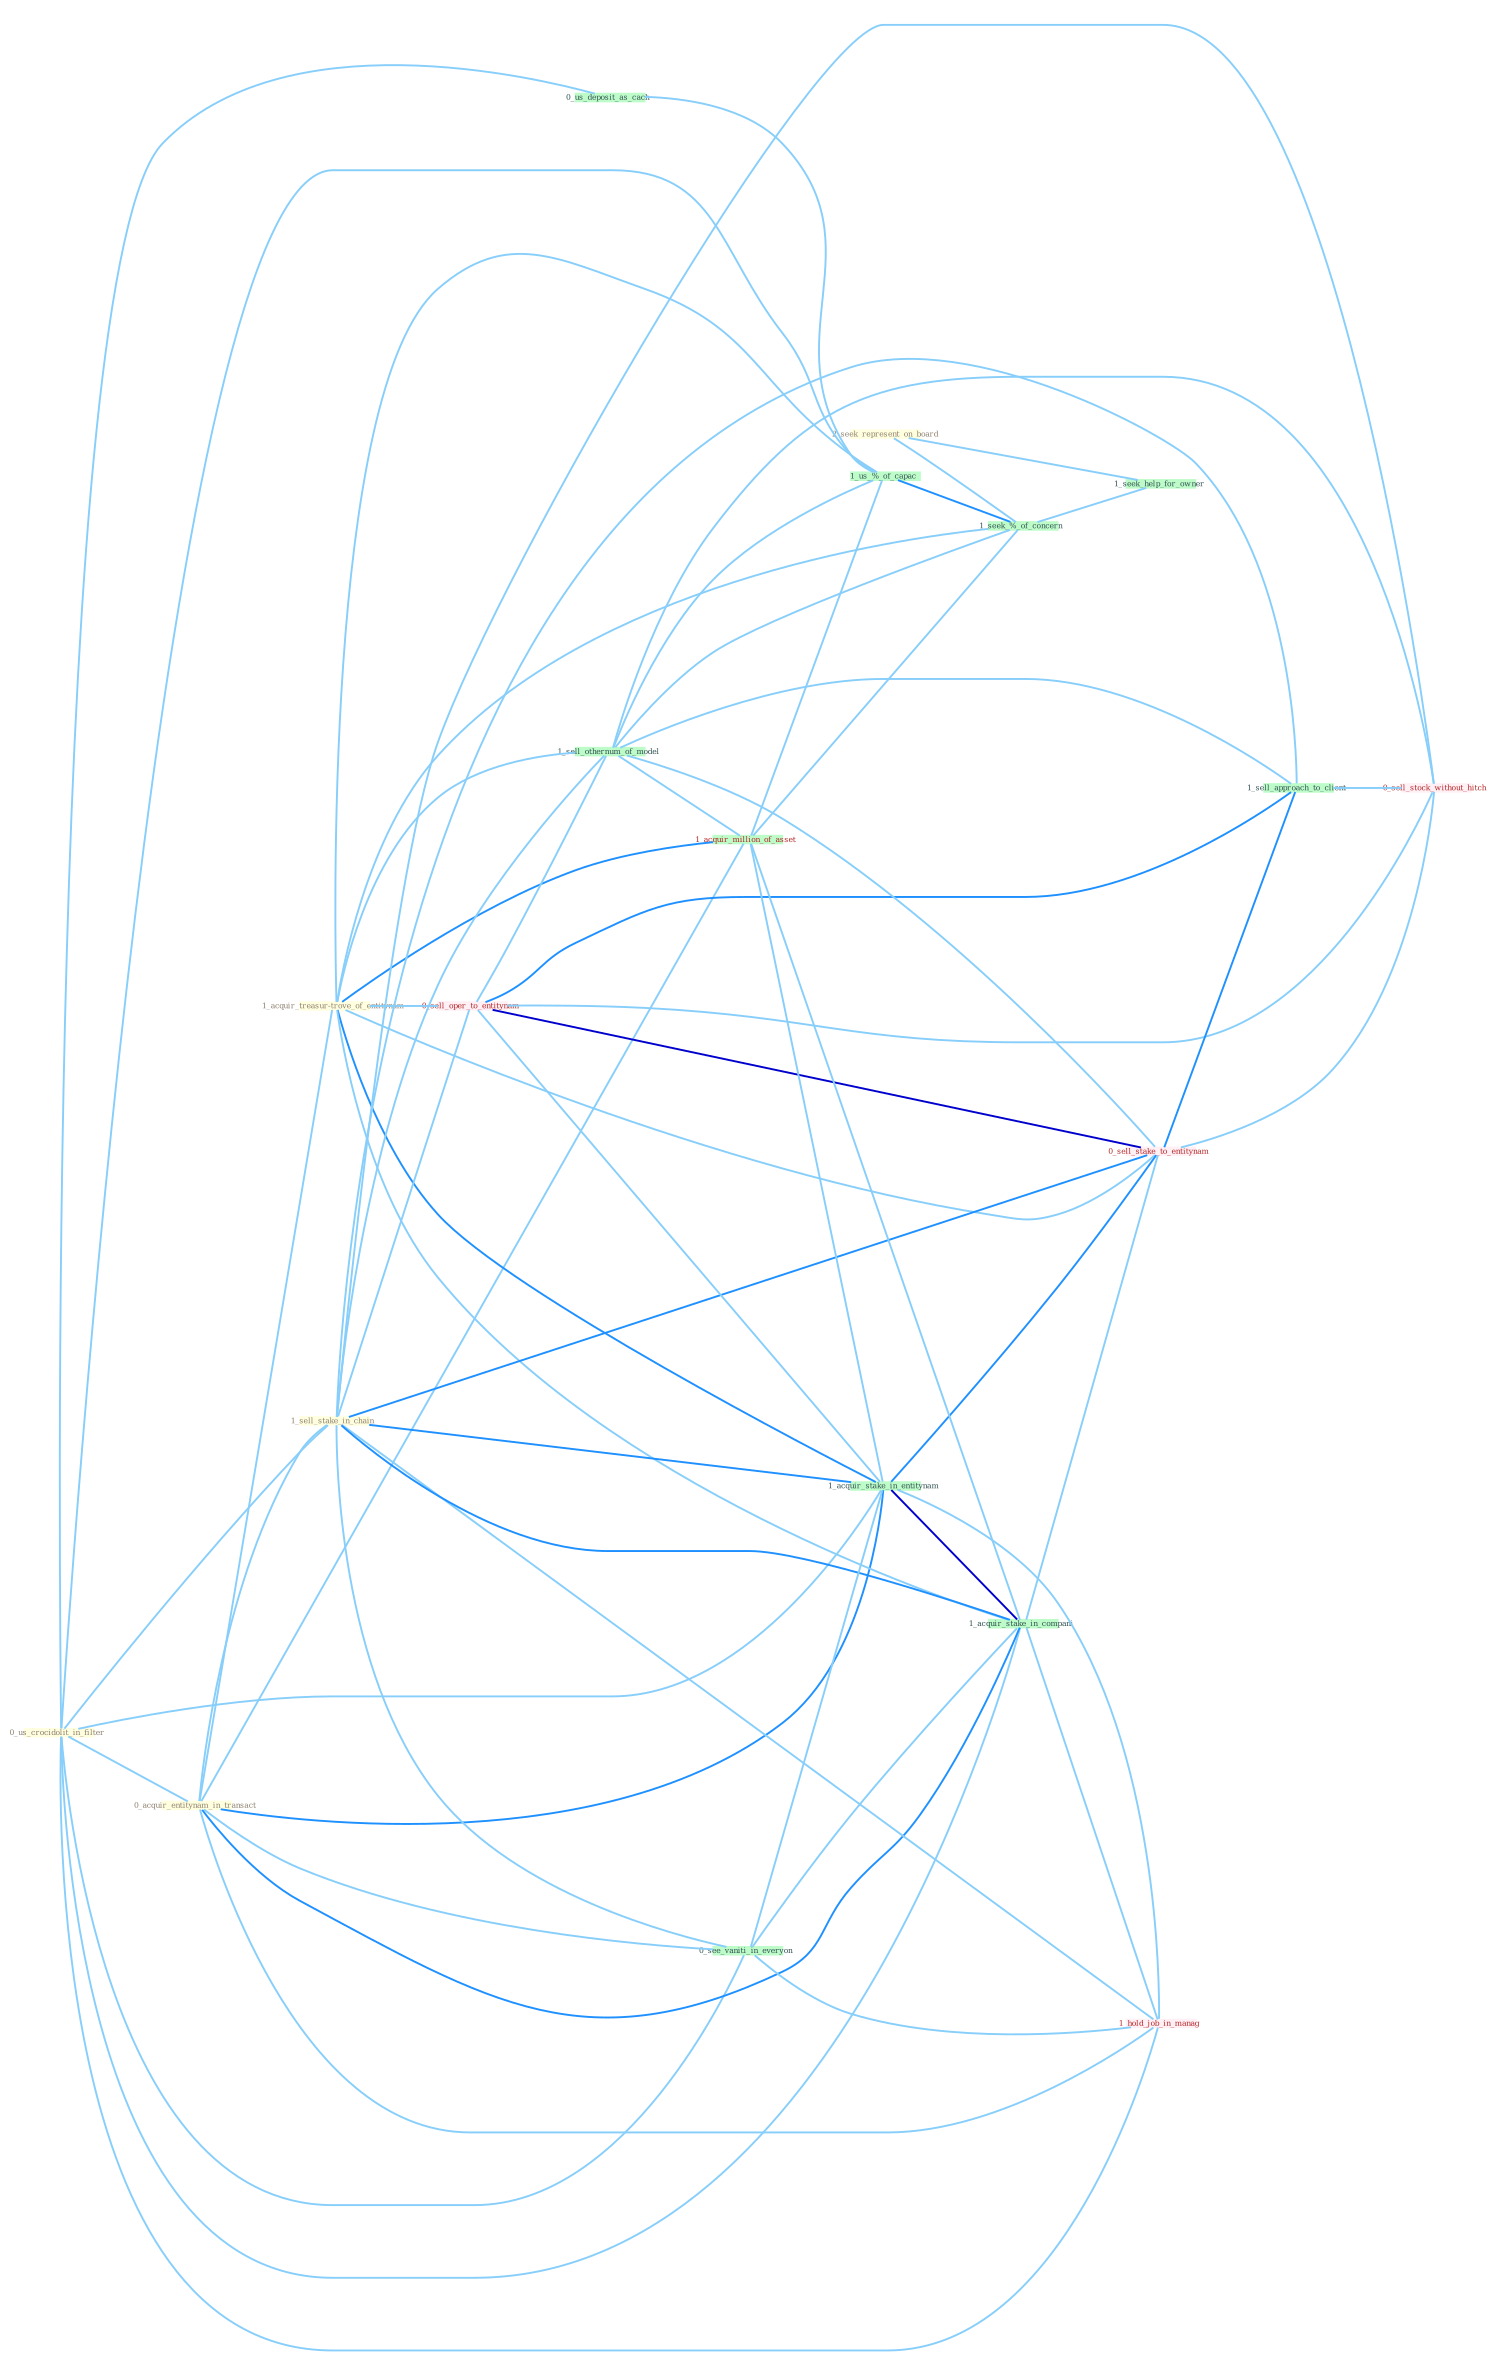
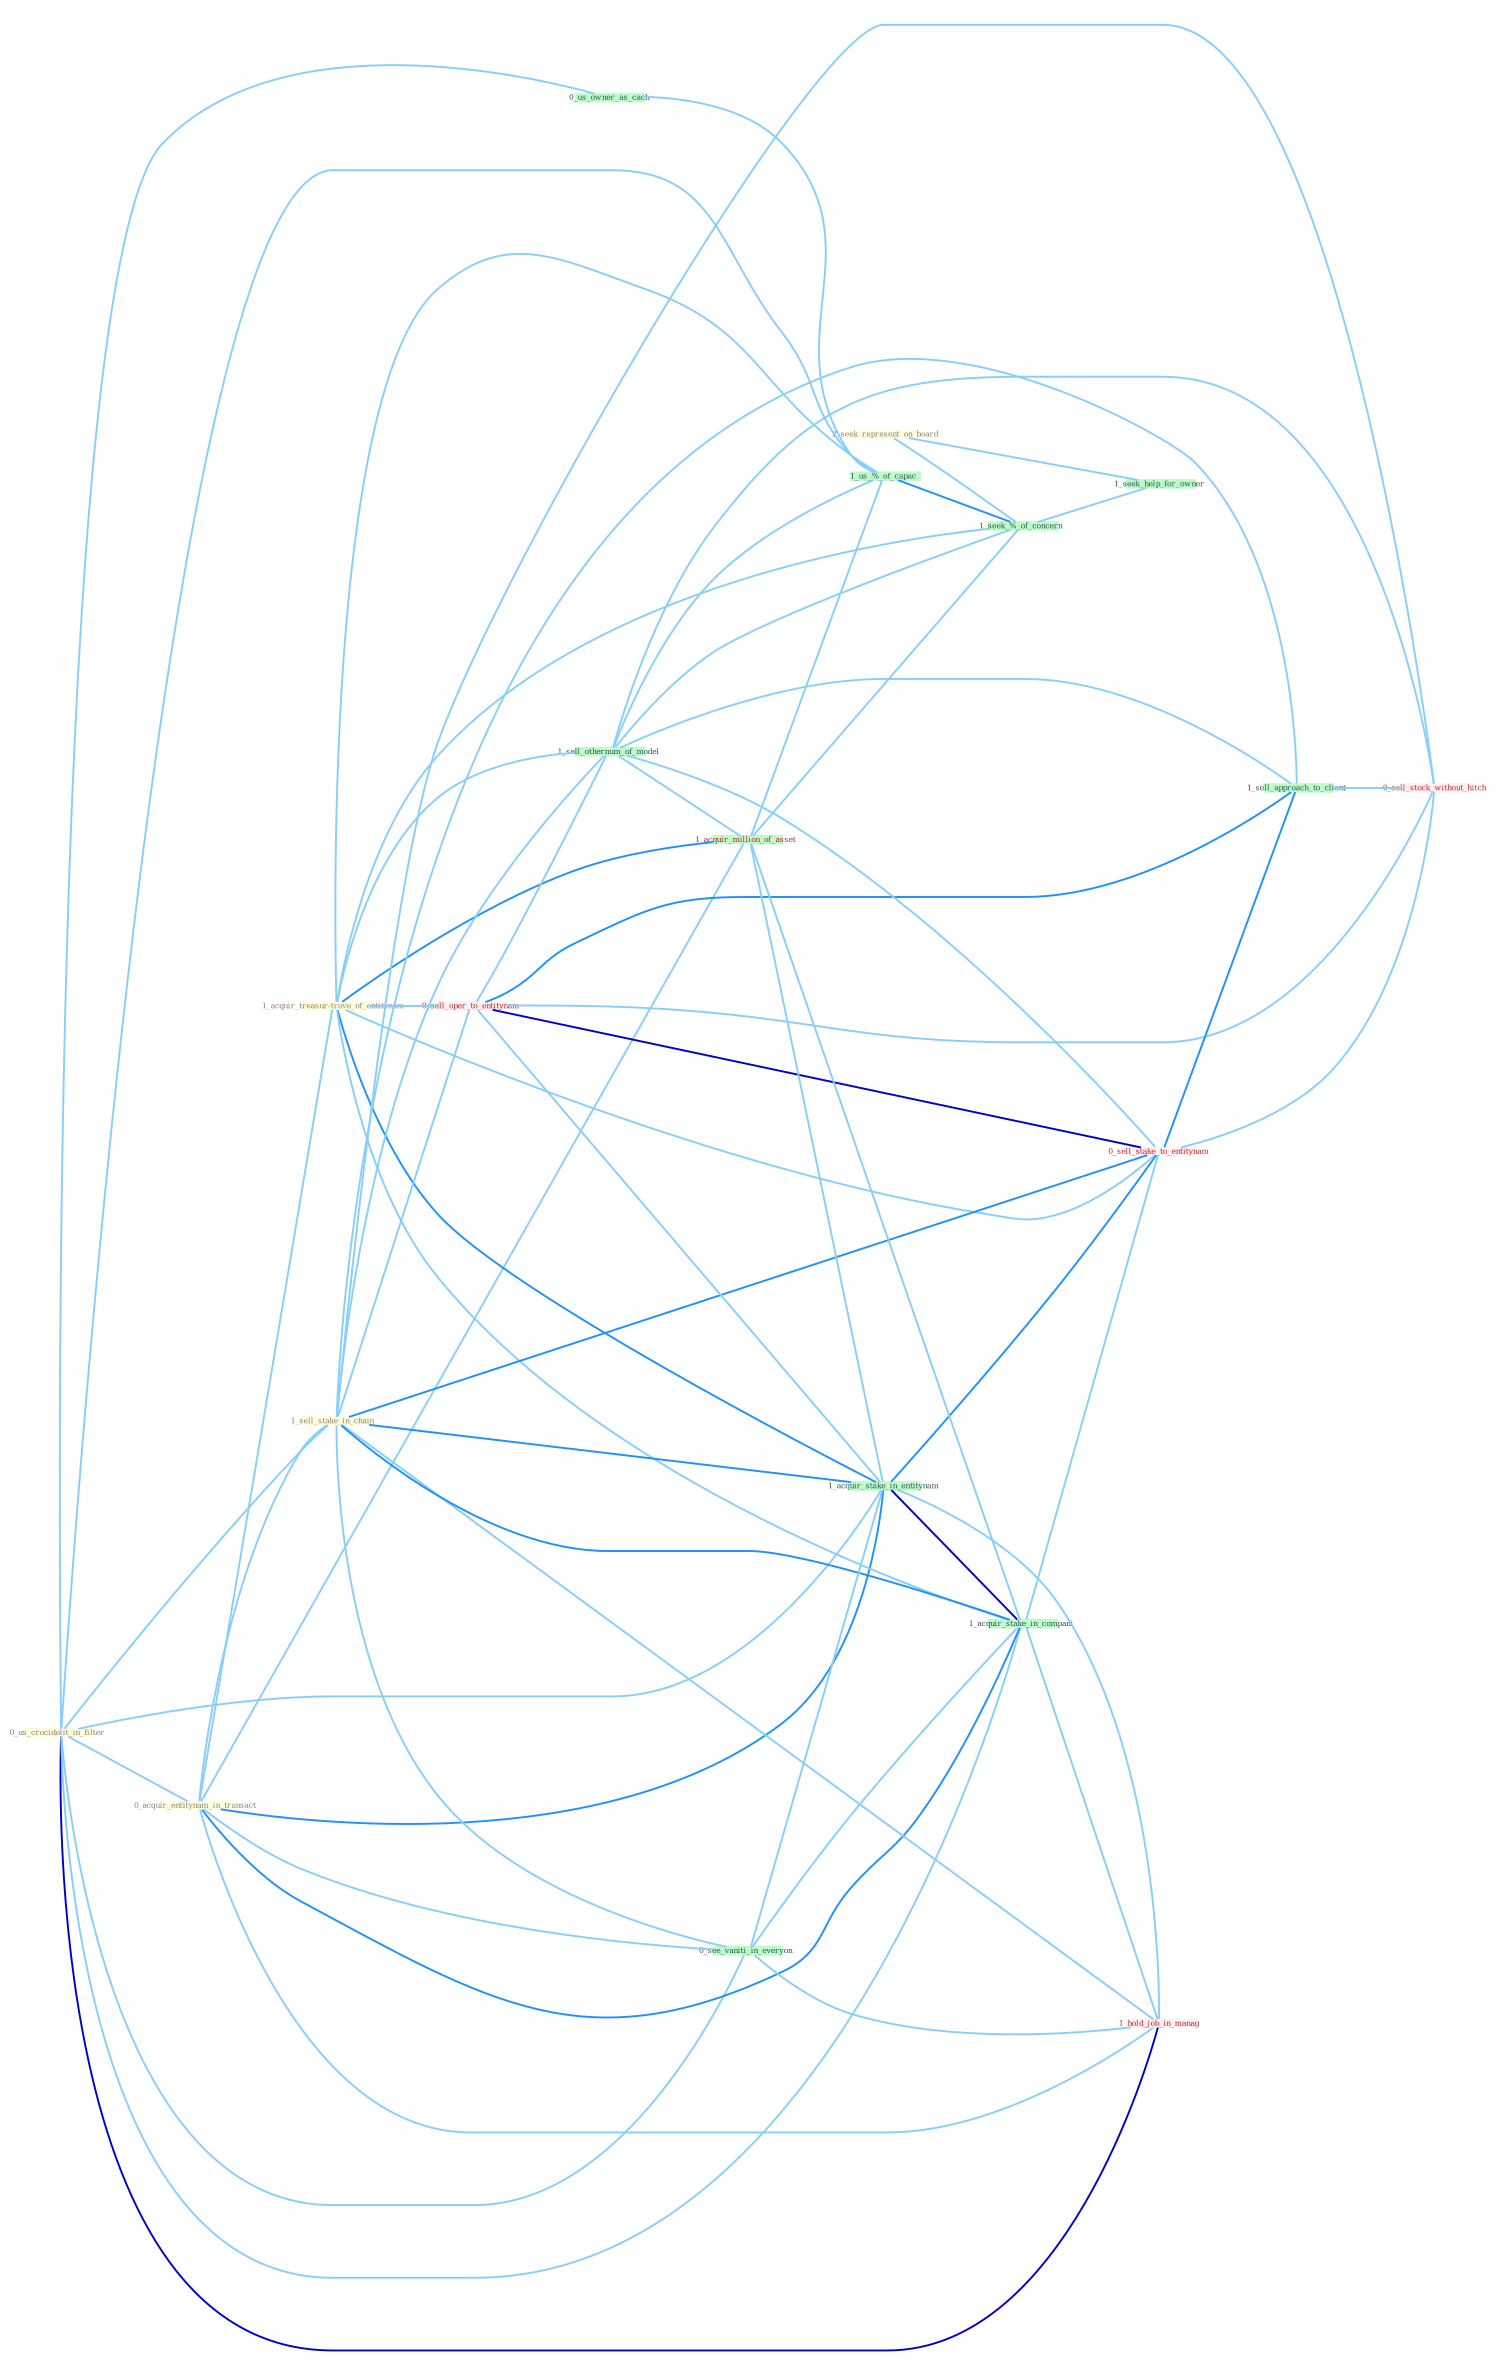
(610, 98) -> (610, 98)
(466, 2350) -> (466, 2350)
